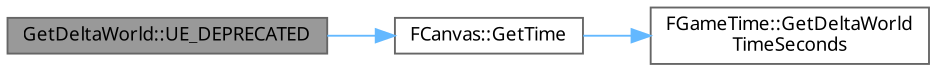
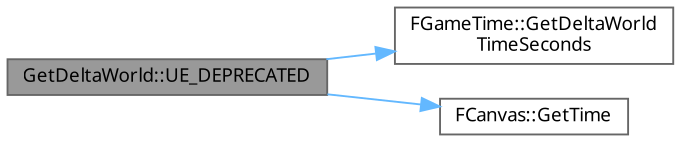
(607, 36) -> (351, 56)
